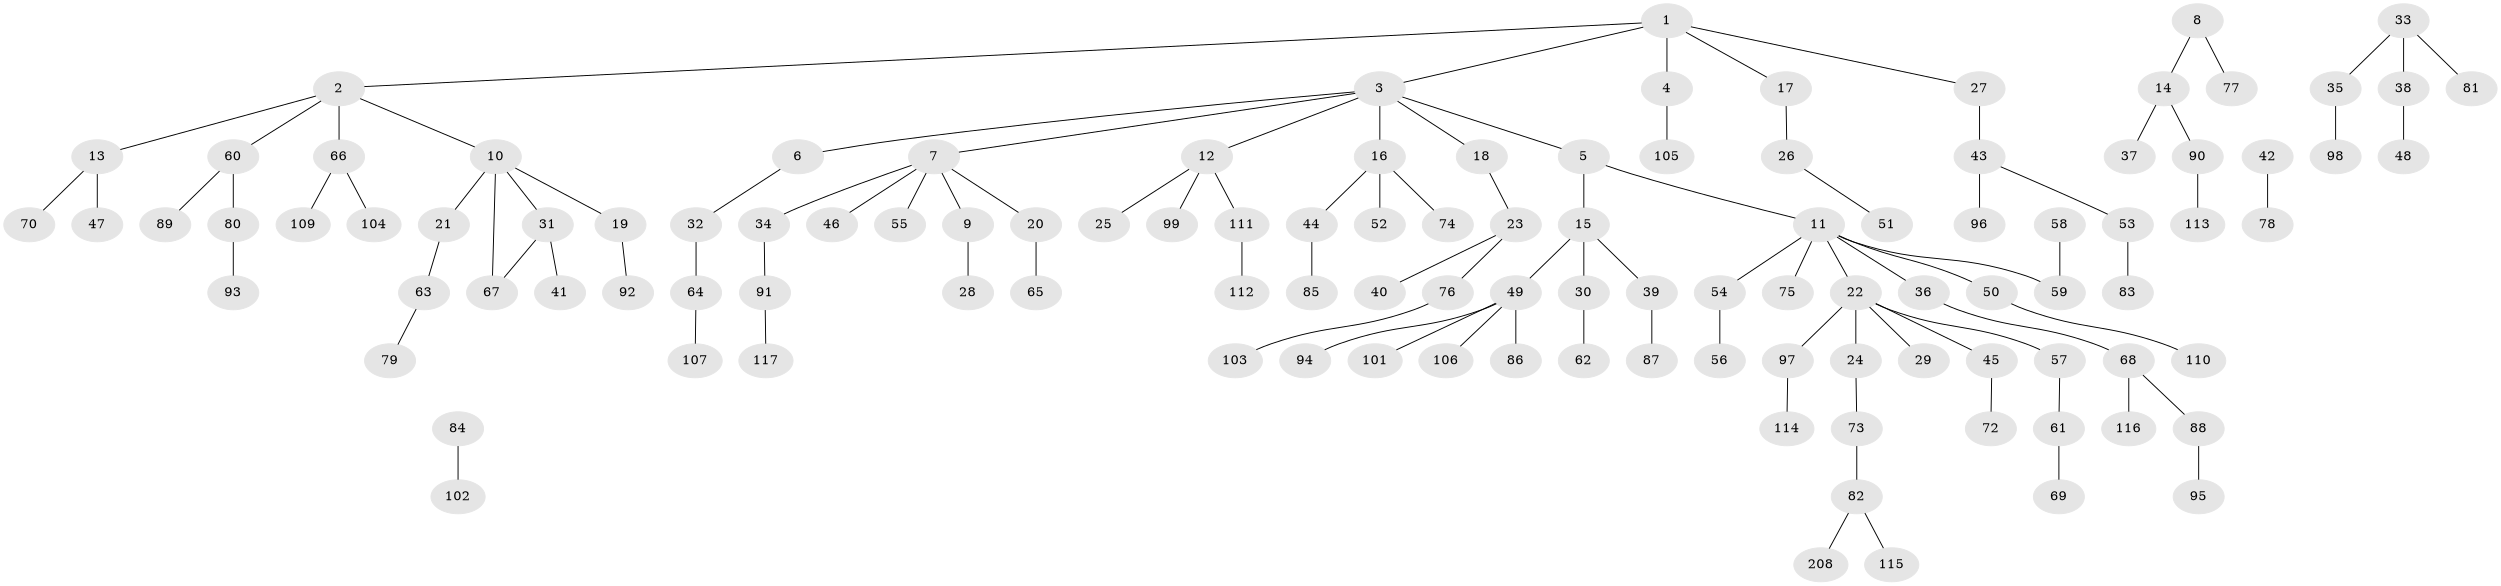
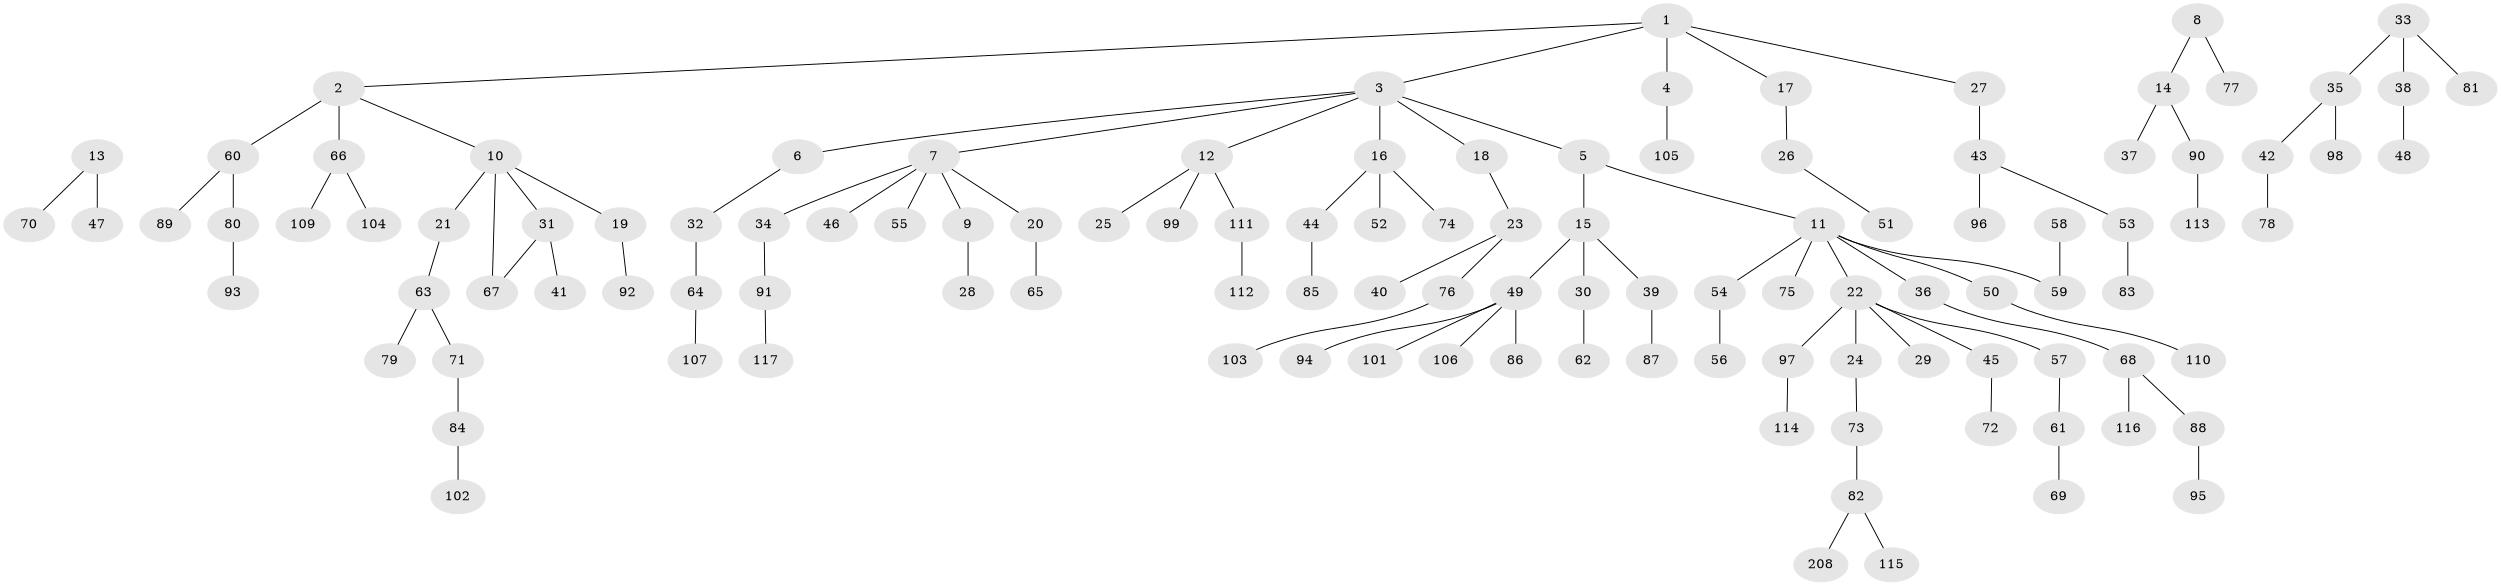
(218, 123) -> none
none -> (2302, 123)
none -> (458, 361)
